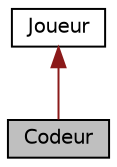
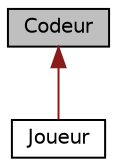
(59, 94) -> (59, 94)
